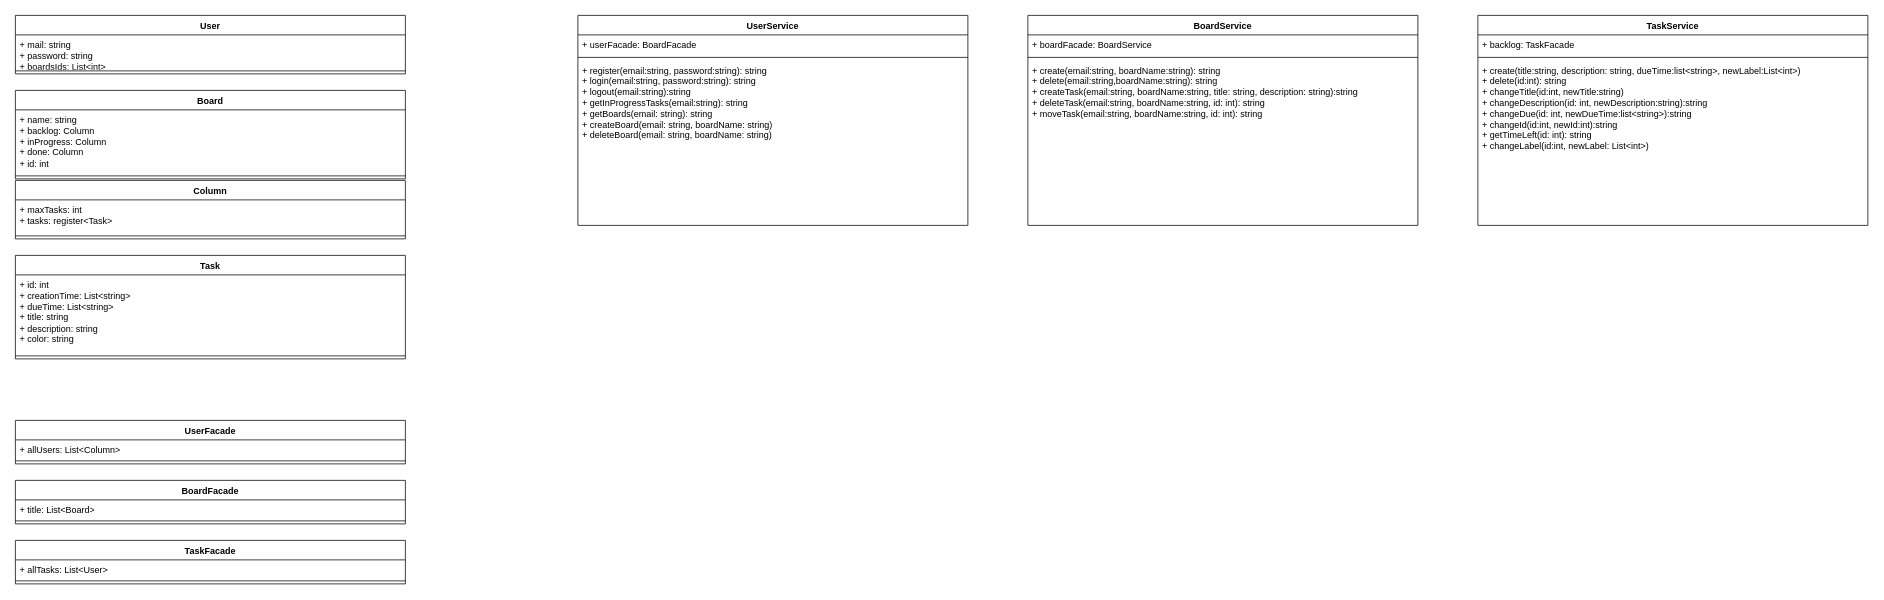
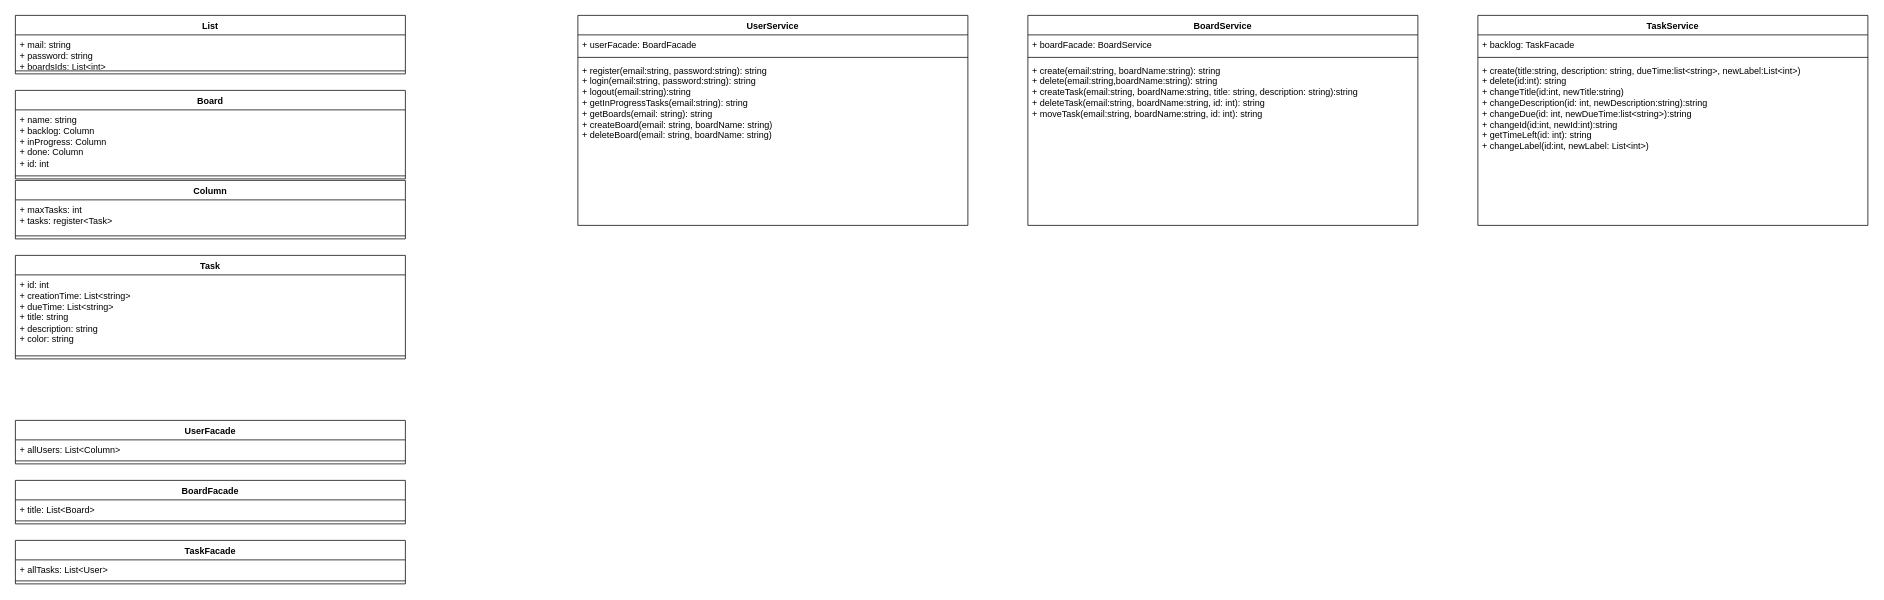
(210, 26) -> (210, 26)
